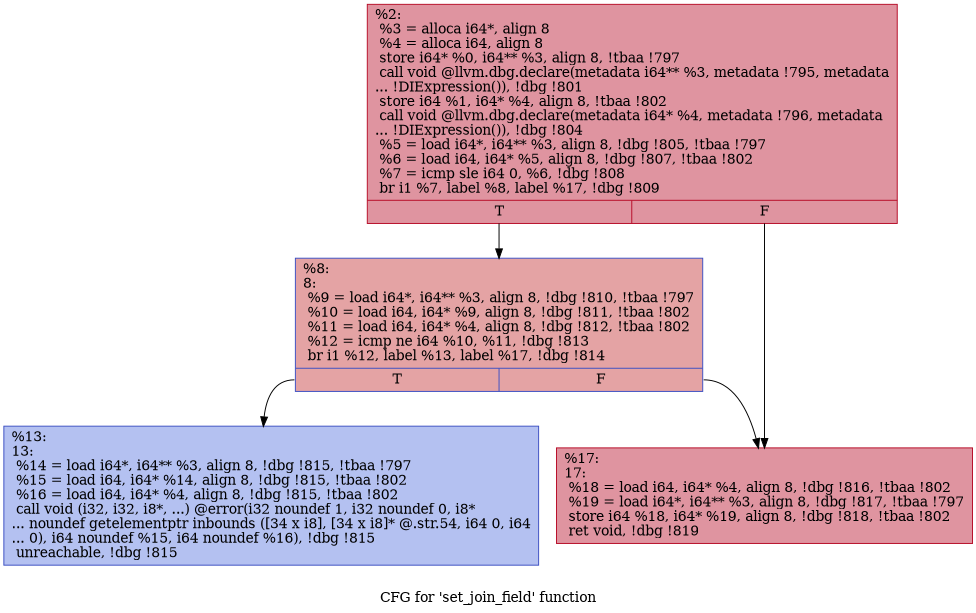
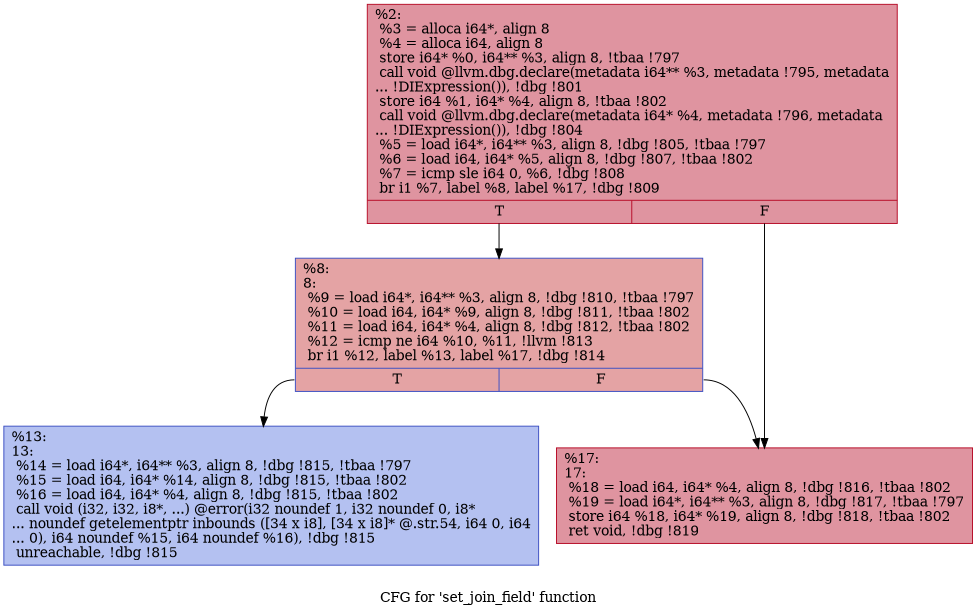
(446, 342) -> (448, 342)
